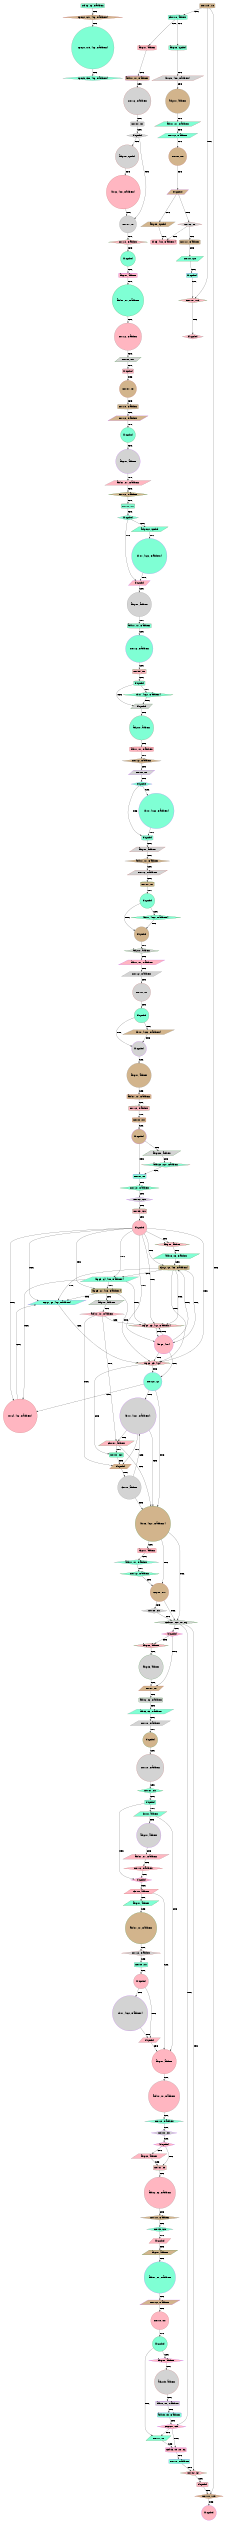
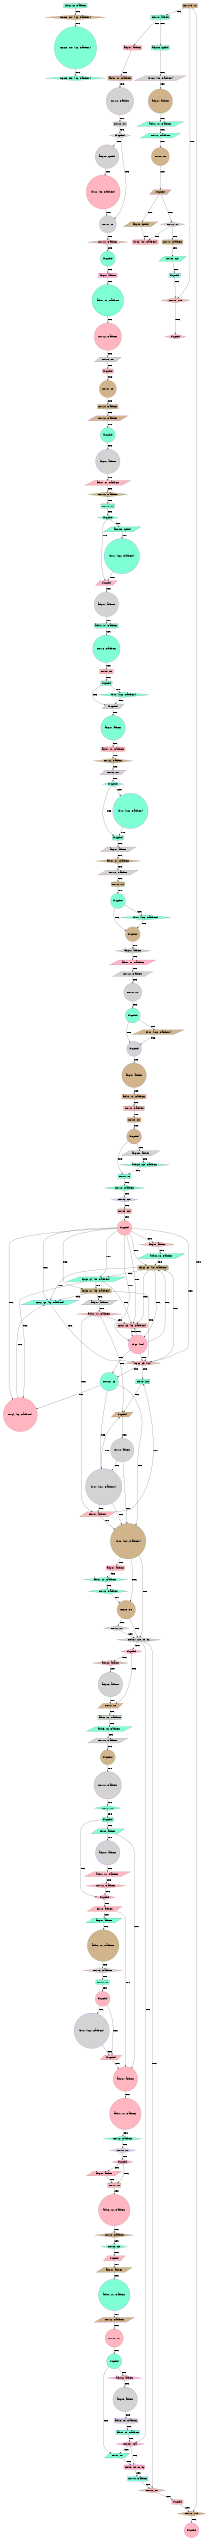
(183, 1319) -> (173, 1321)
(156, 1326) -> (132, 1326)
